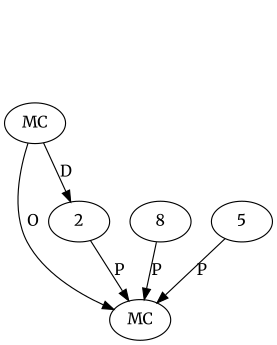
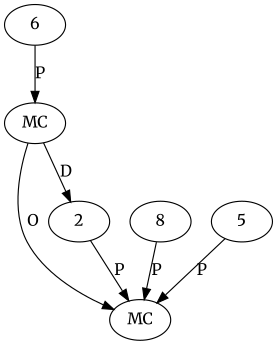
none -> (35, 25)
